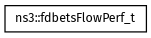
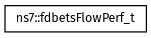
(76, 19) -> (76, 19)
